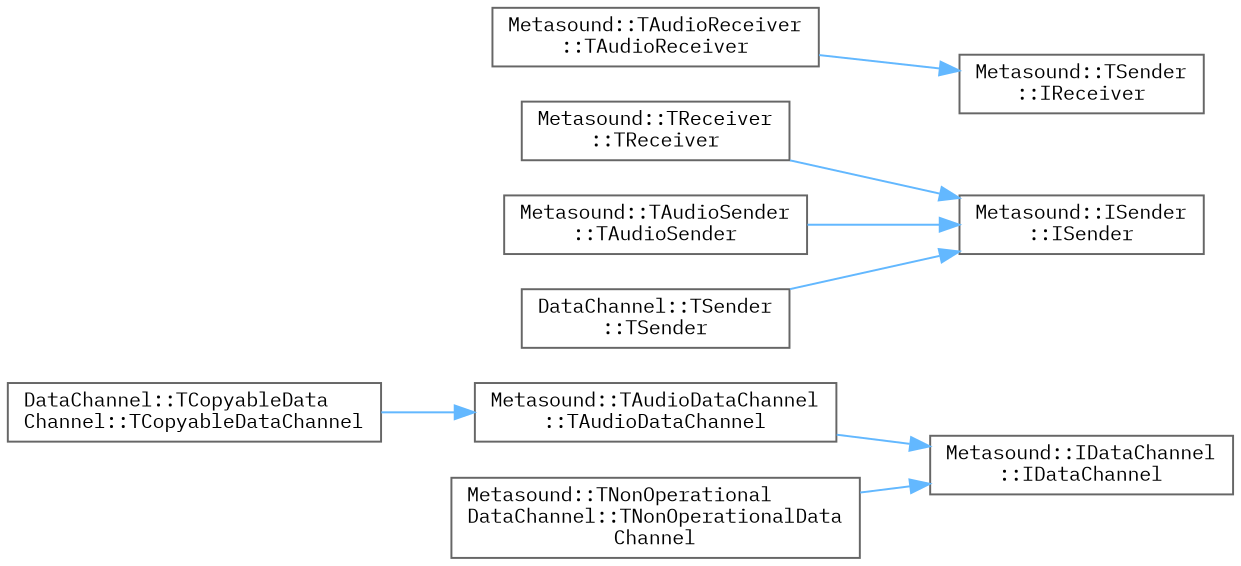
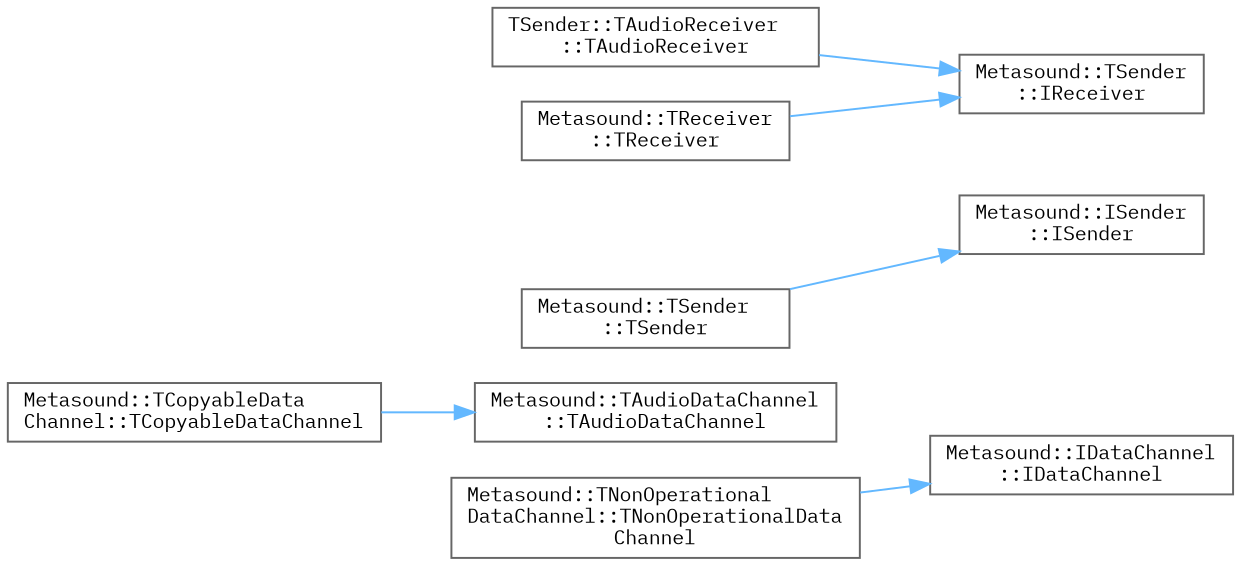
(656, 37) -> (656, 37)
(865, 177) -> (865, 108)
(656, 225) -> none
(656, 319) -> (656, 319)
(194, 412) -> (194, 412)
(873, 439) -> none
